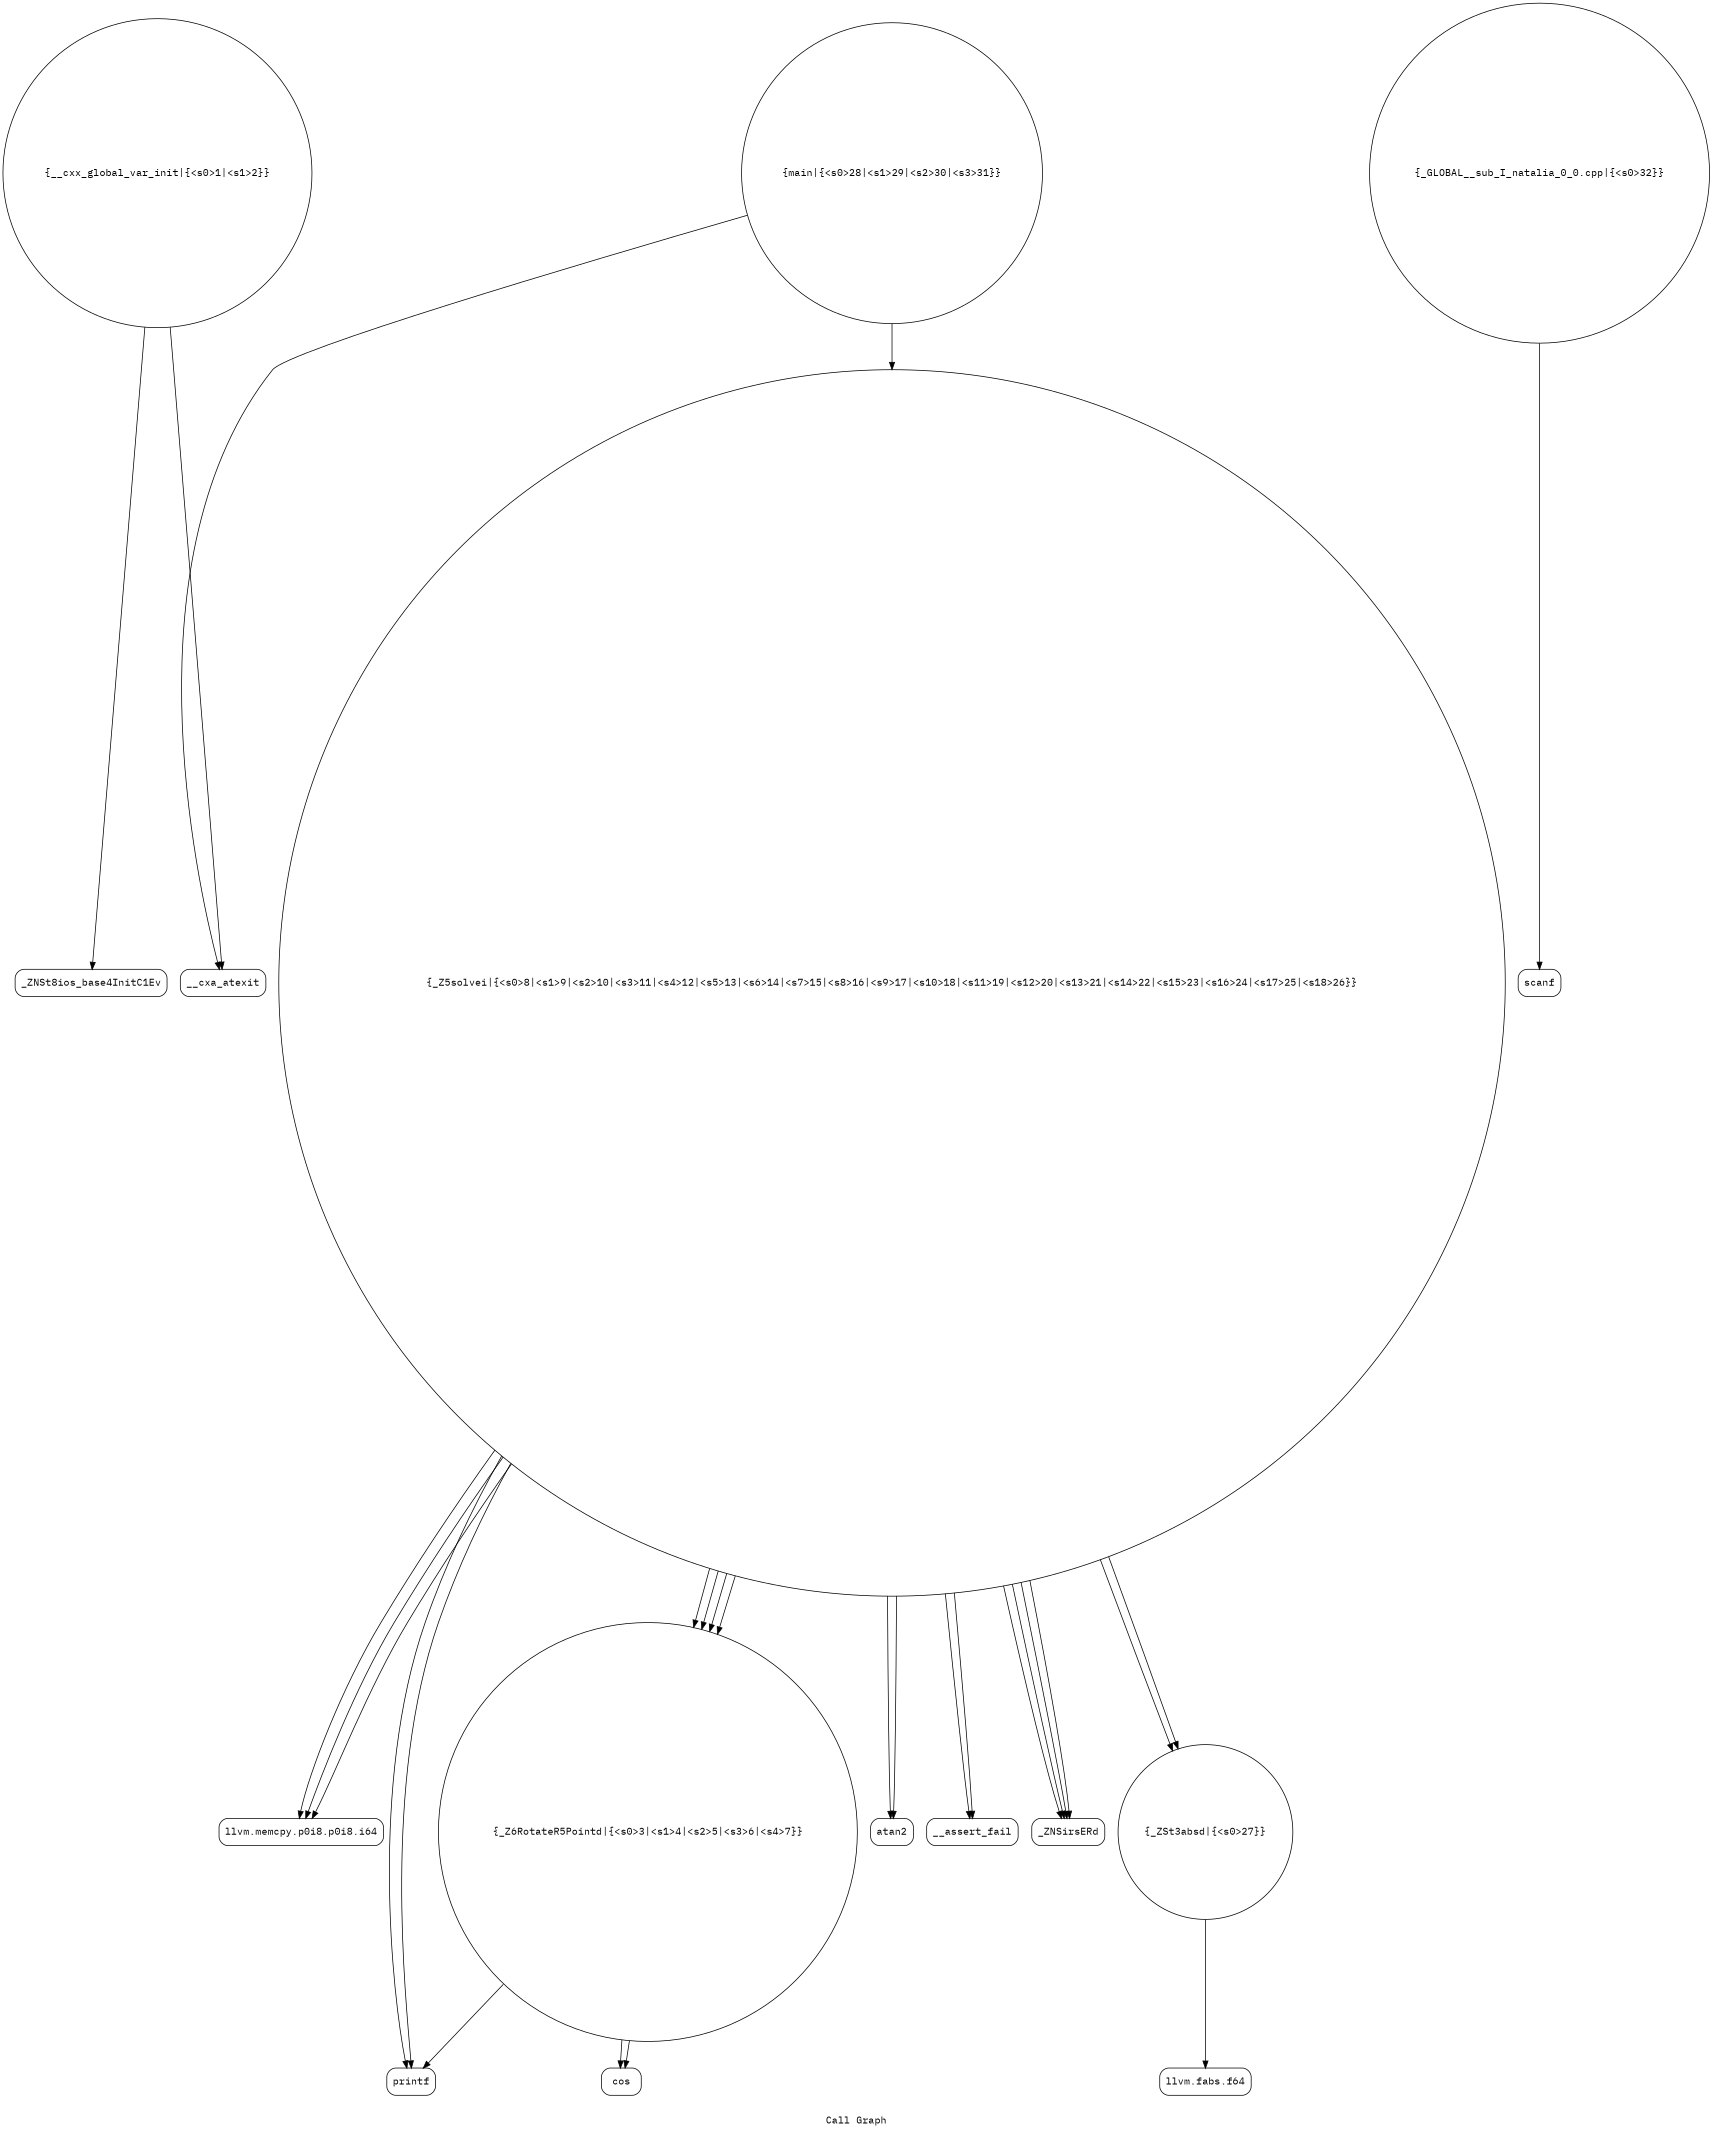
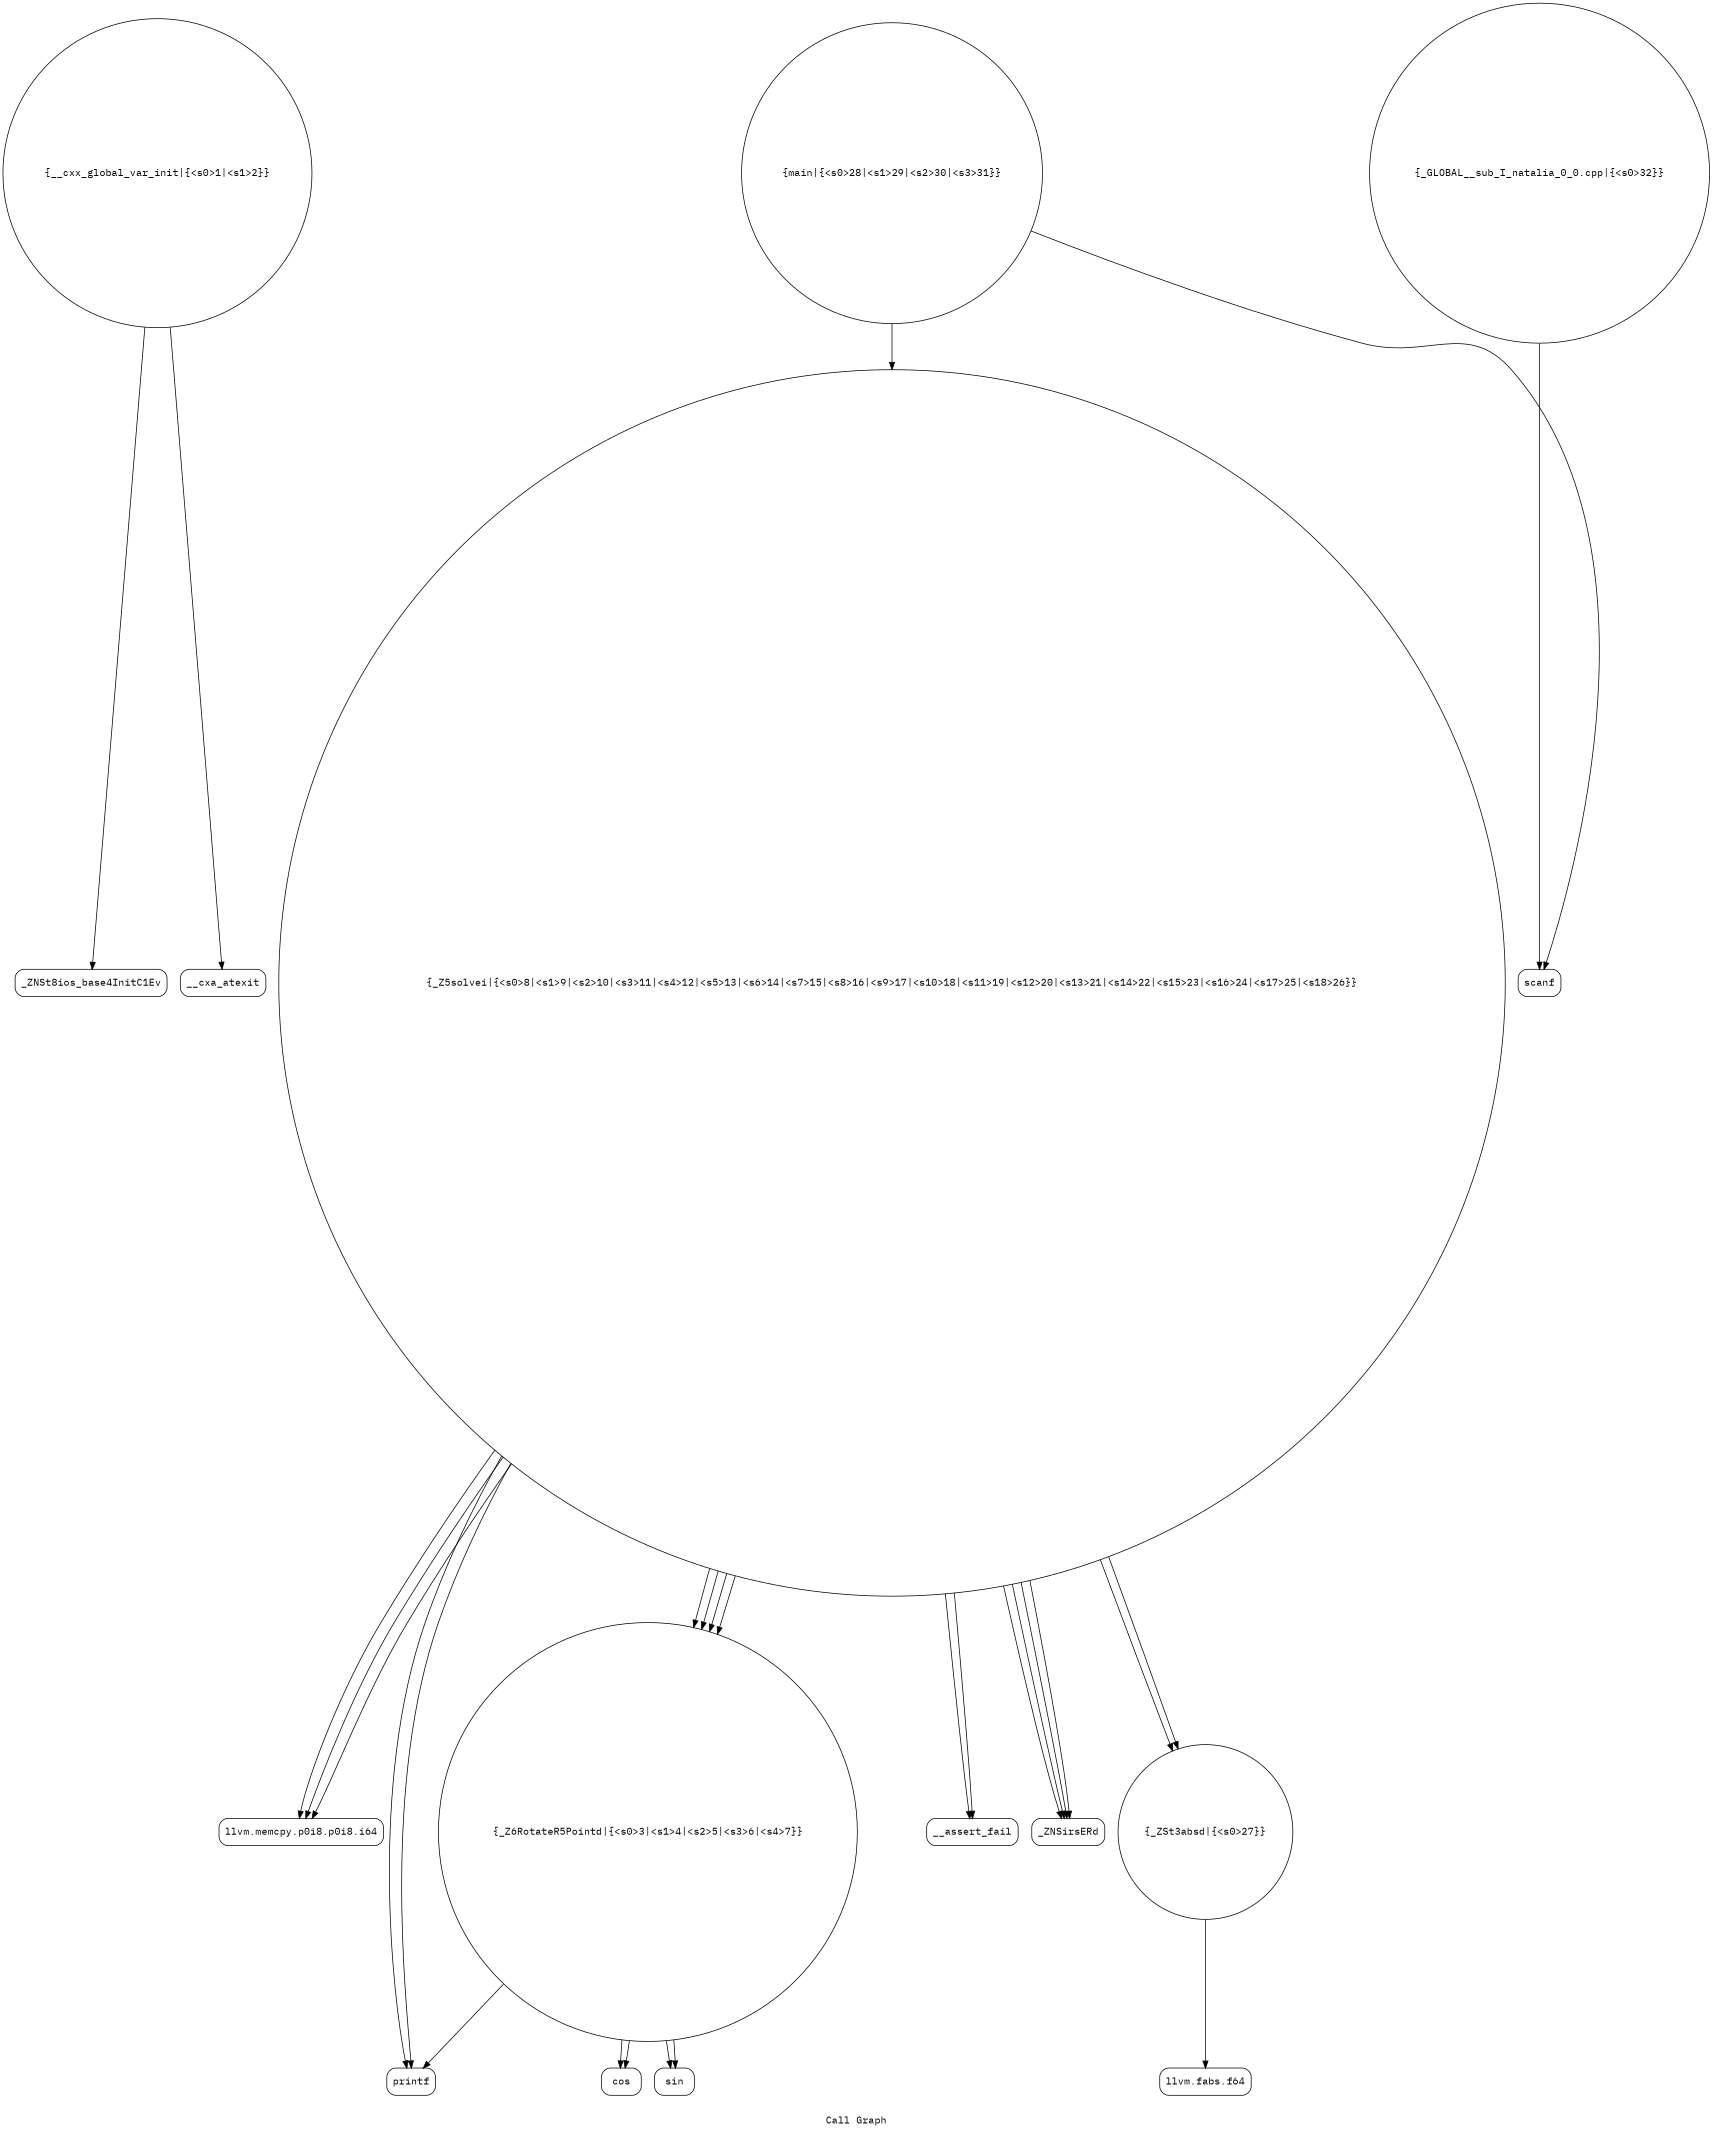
(243, 419) -> (1526, 392)
(892, 1832) -> none
none -> (674, 2082)
